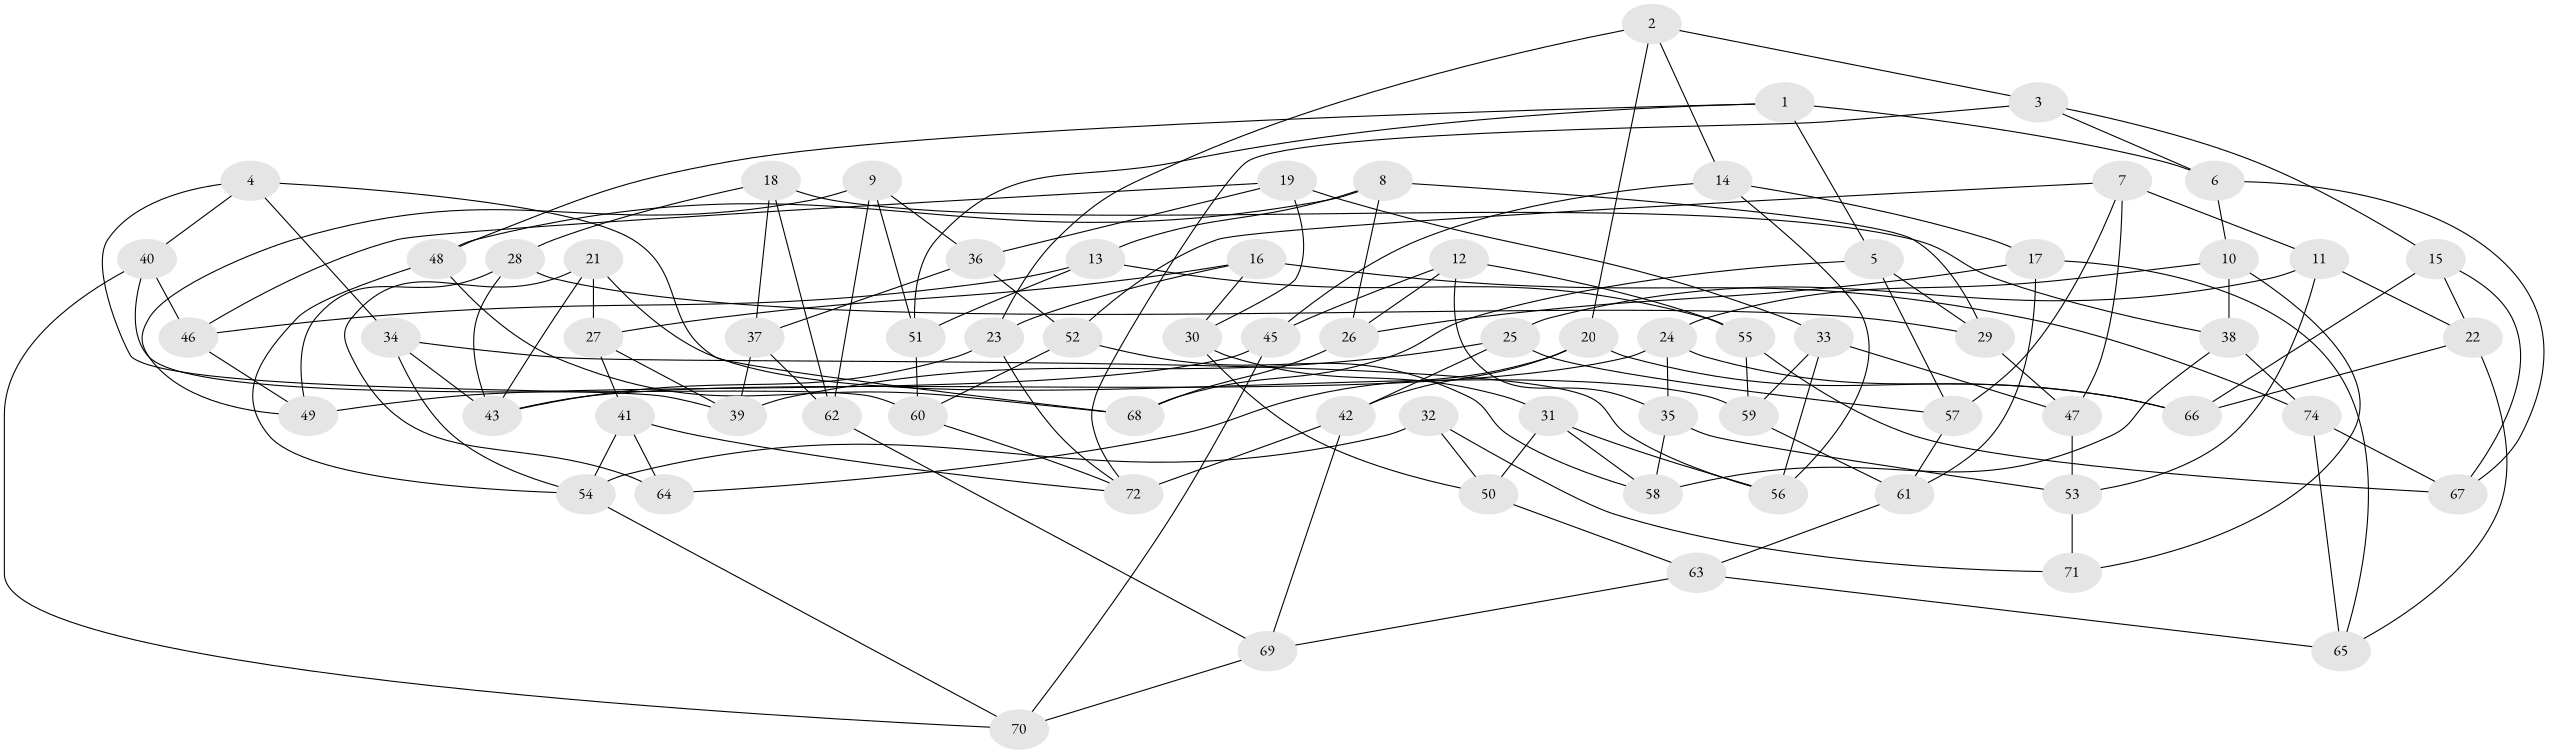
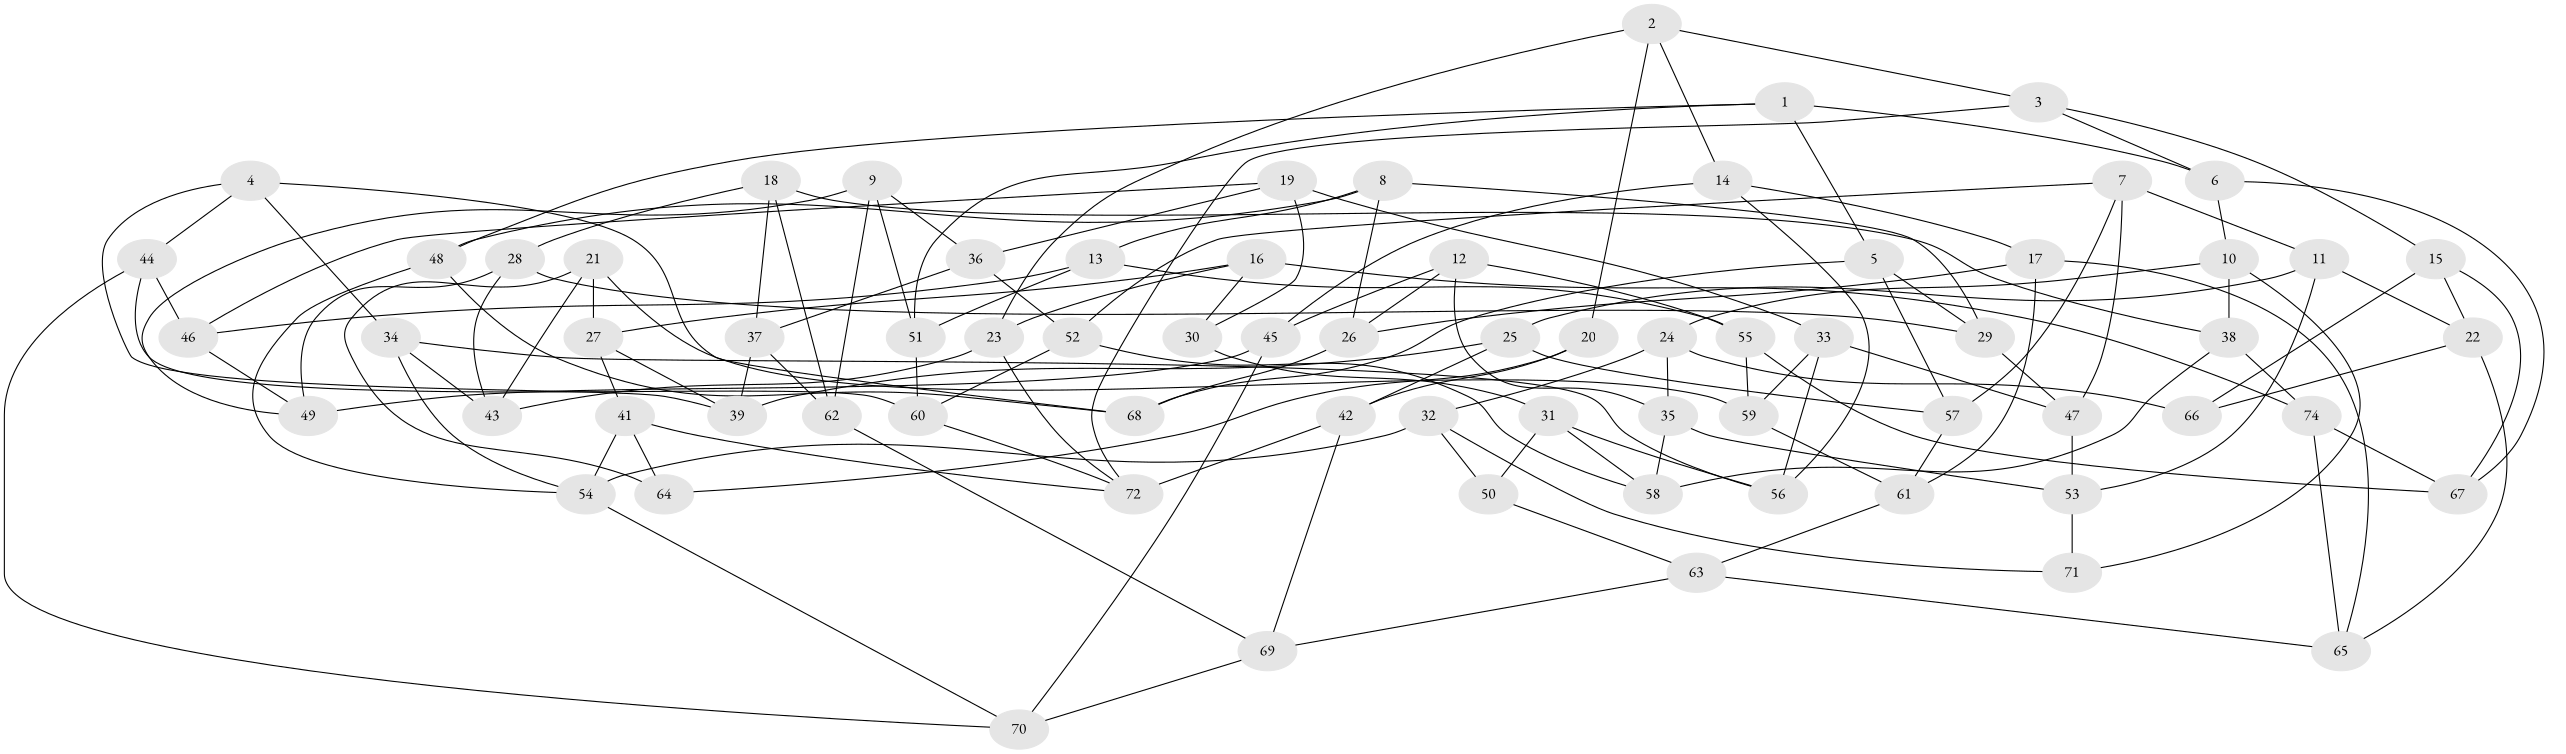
(147, 259) -> (147, 259)
(1789, 384) -> none
(1083, 387) -> (1575, 375)
(1316, 440) -> none
